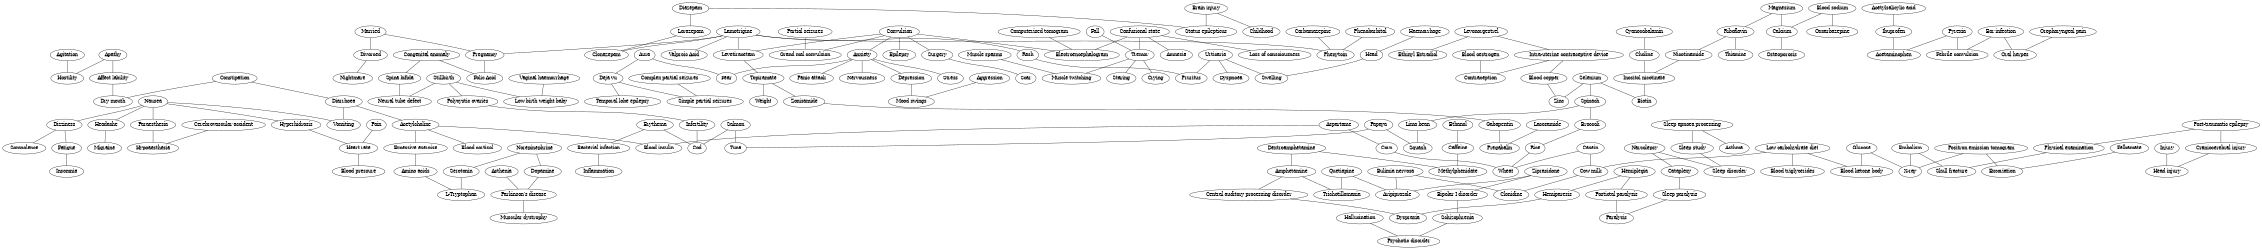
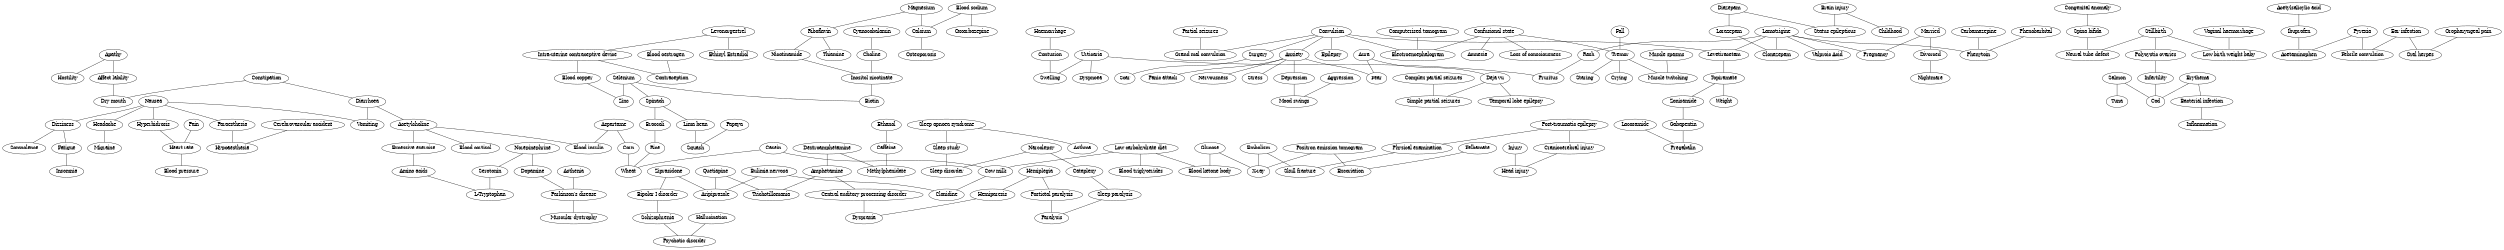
(67, 55) -> none
(1371, 55) -> (1050, 55)
(485, 78) -> none
(1692, 125) -> (947, 125)
(1058, 143) -> none
